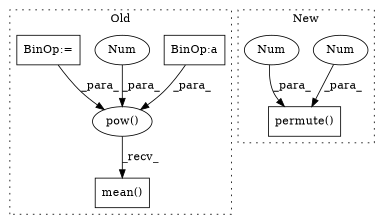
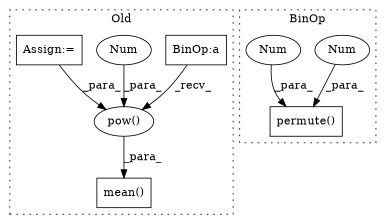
(306, 19) -> (308, 19)
(48, 50) -> (49, 50)
(192, 86) -> (193, 86)
(141, 157) -> (143, 157)
